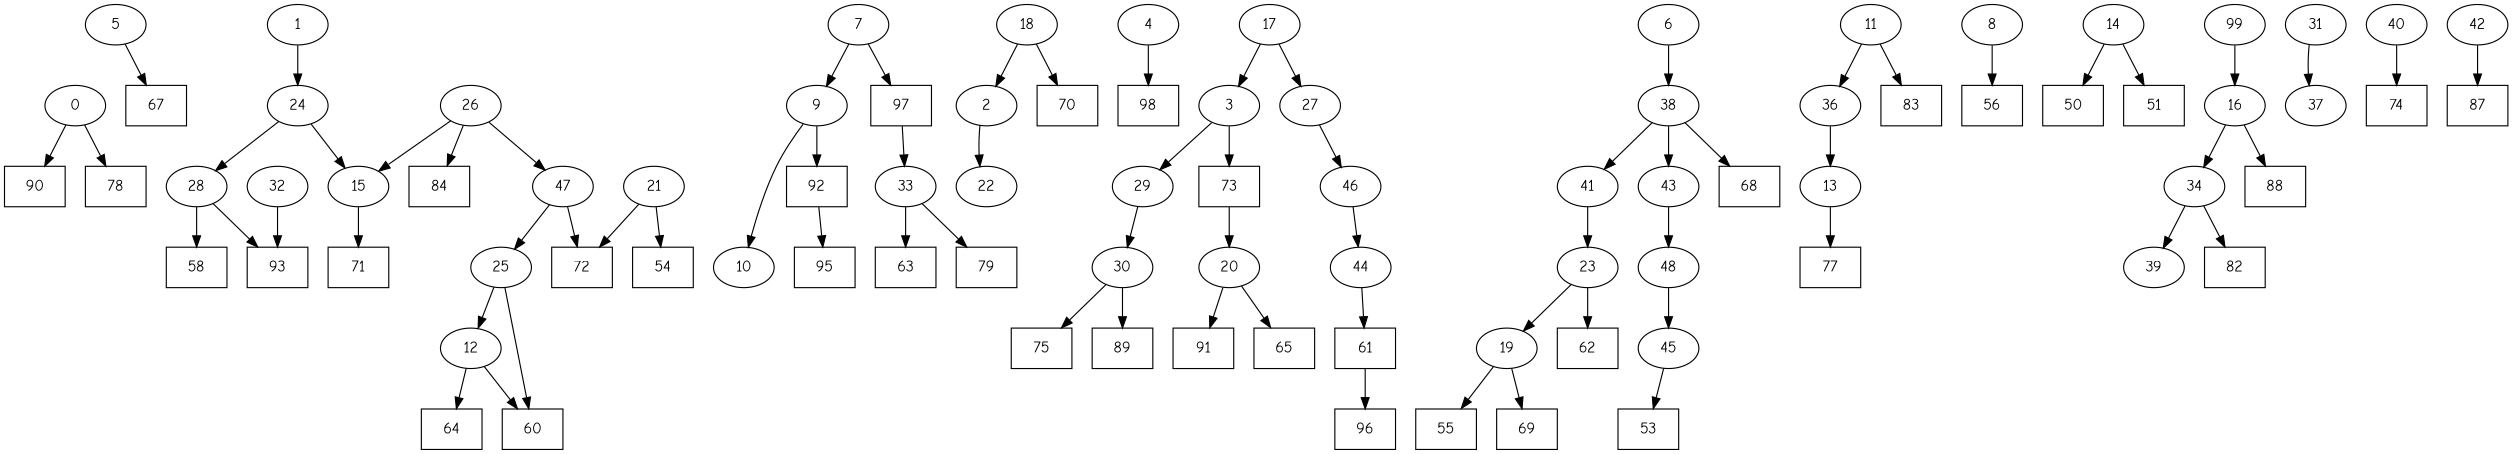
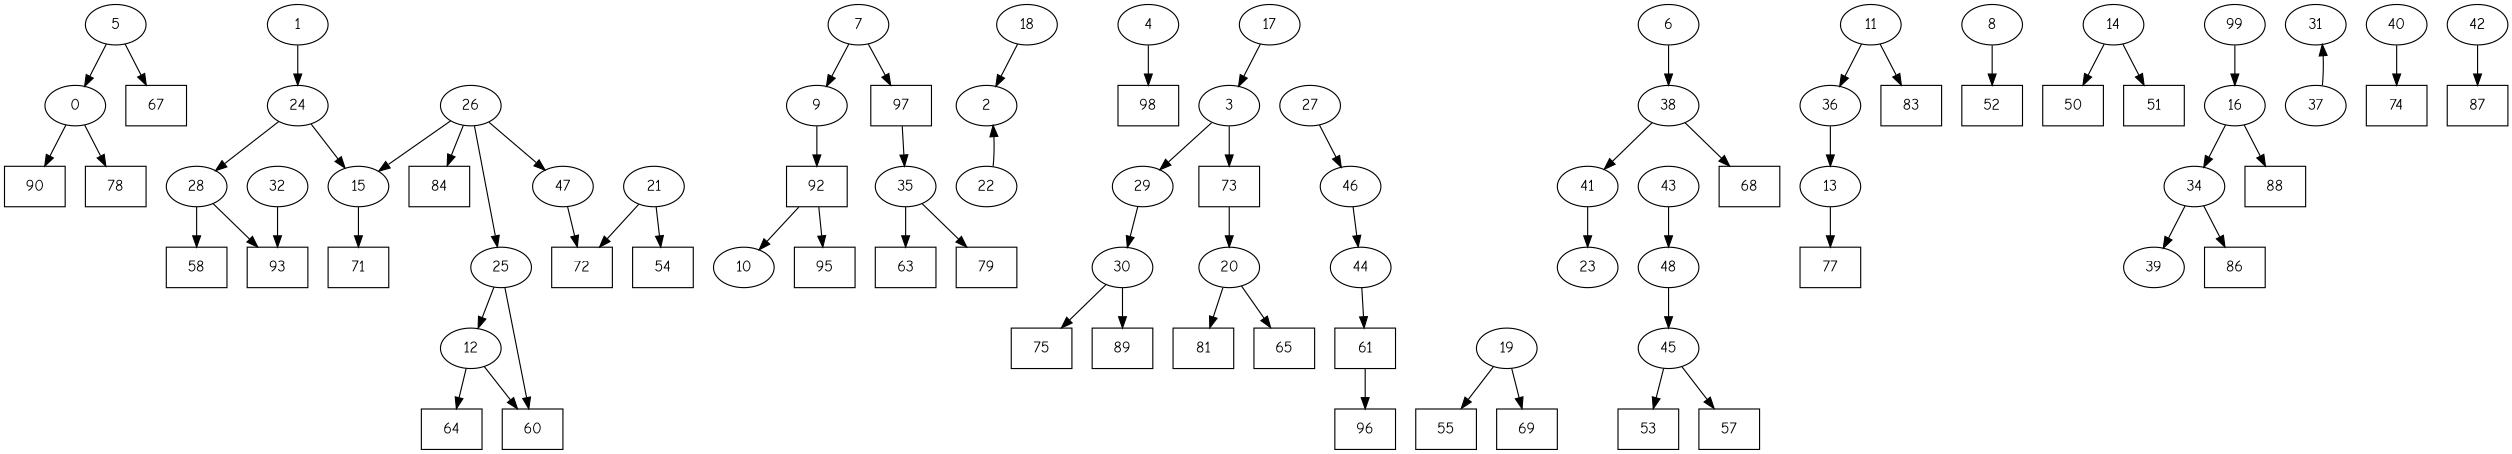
(2308, 59) -> (2323, 71)
none -> (98, 60)
(1287, 60) -> none
(1067, 106) -> none
(1992, 106) -> (1992, 106)
(979, 140) -> (994, 152)
(1669, 141) -> none
(771, 177) -> (783, 224)
(906, 187) -> (906, 187)
(536, 223) -> (485, 181)
(2235, 267) -> (2235, 267)
(1551, 304) -> none
(1203, 348) -> (1203, 348)
(1588, 348) -> none
none -> (1729, 429)
